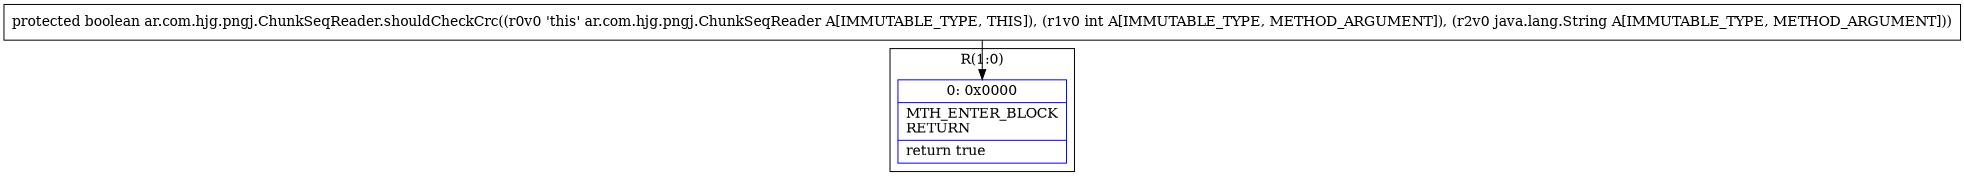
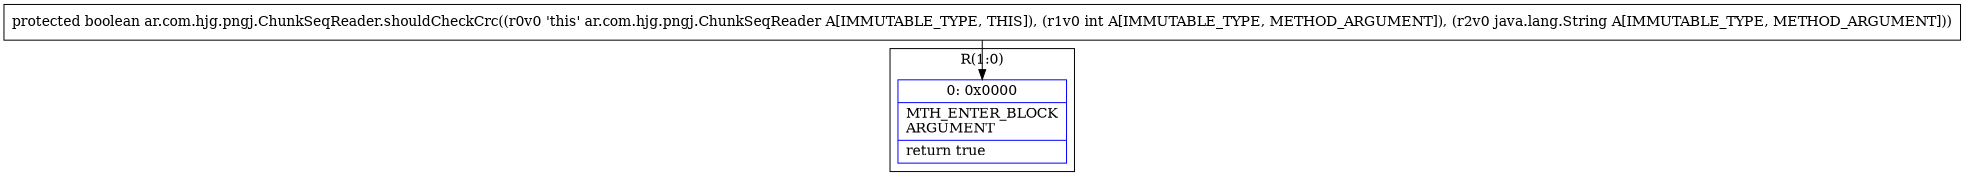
(938, 128) -> (951, 128)
